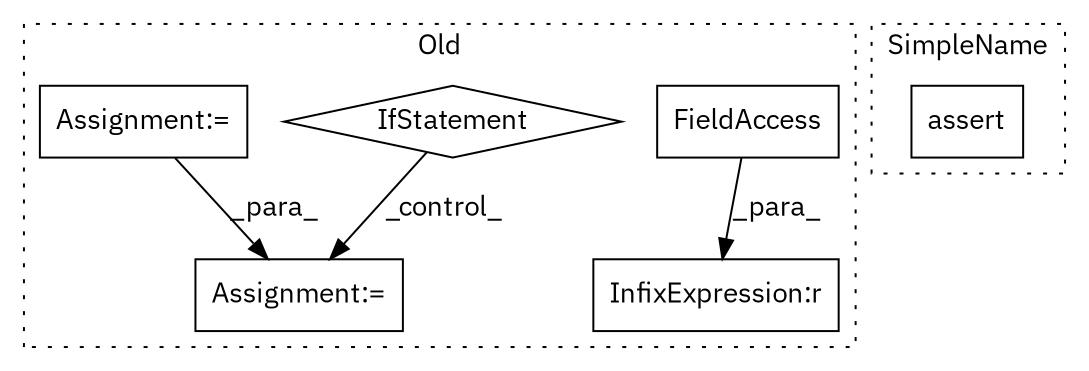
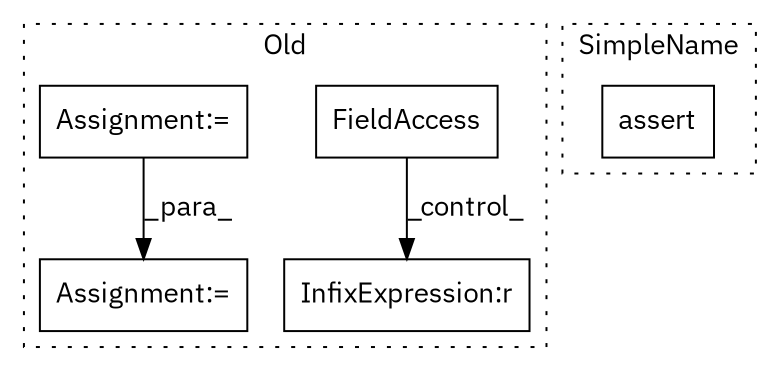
(453, 122) -> none
(778, 208) -> (467, 208)
